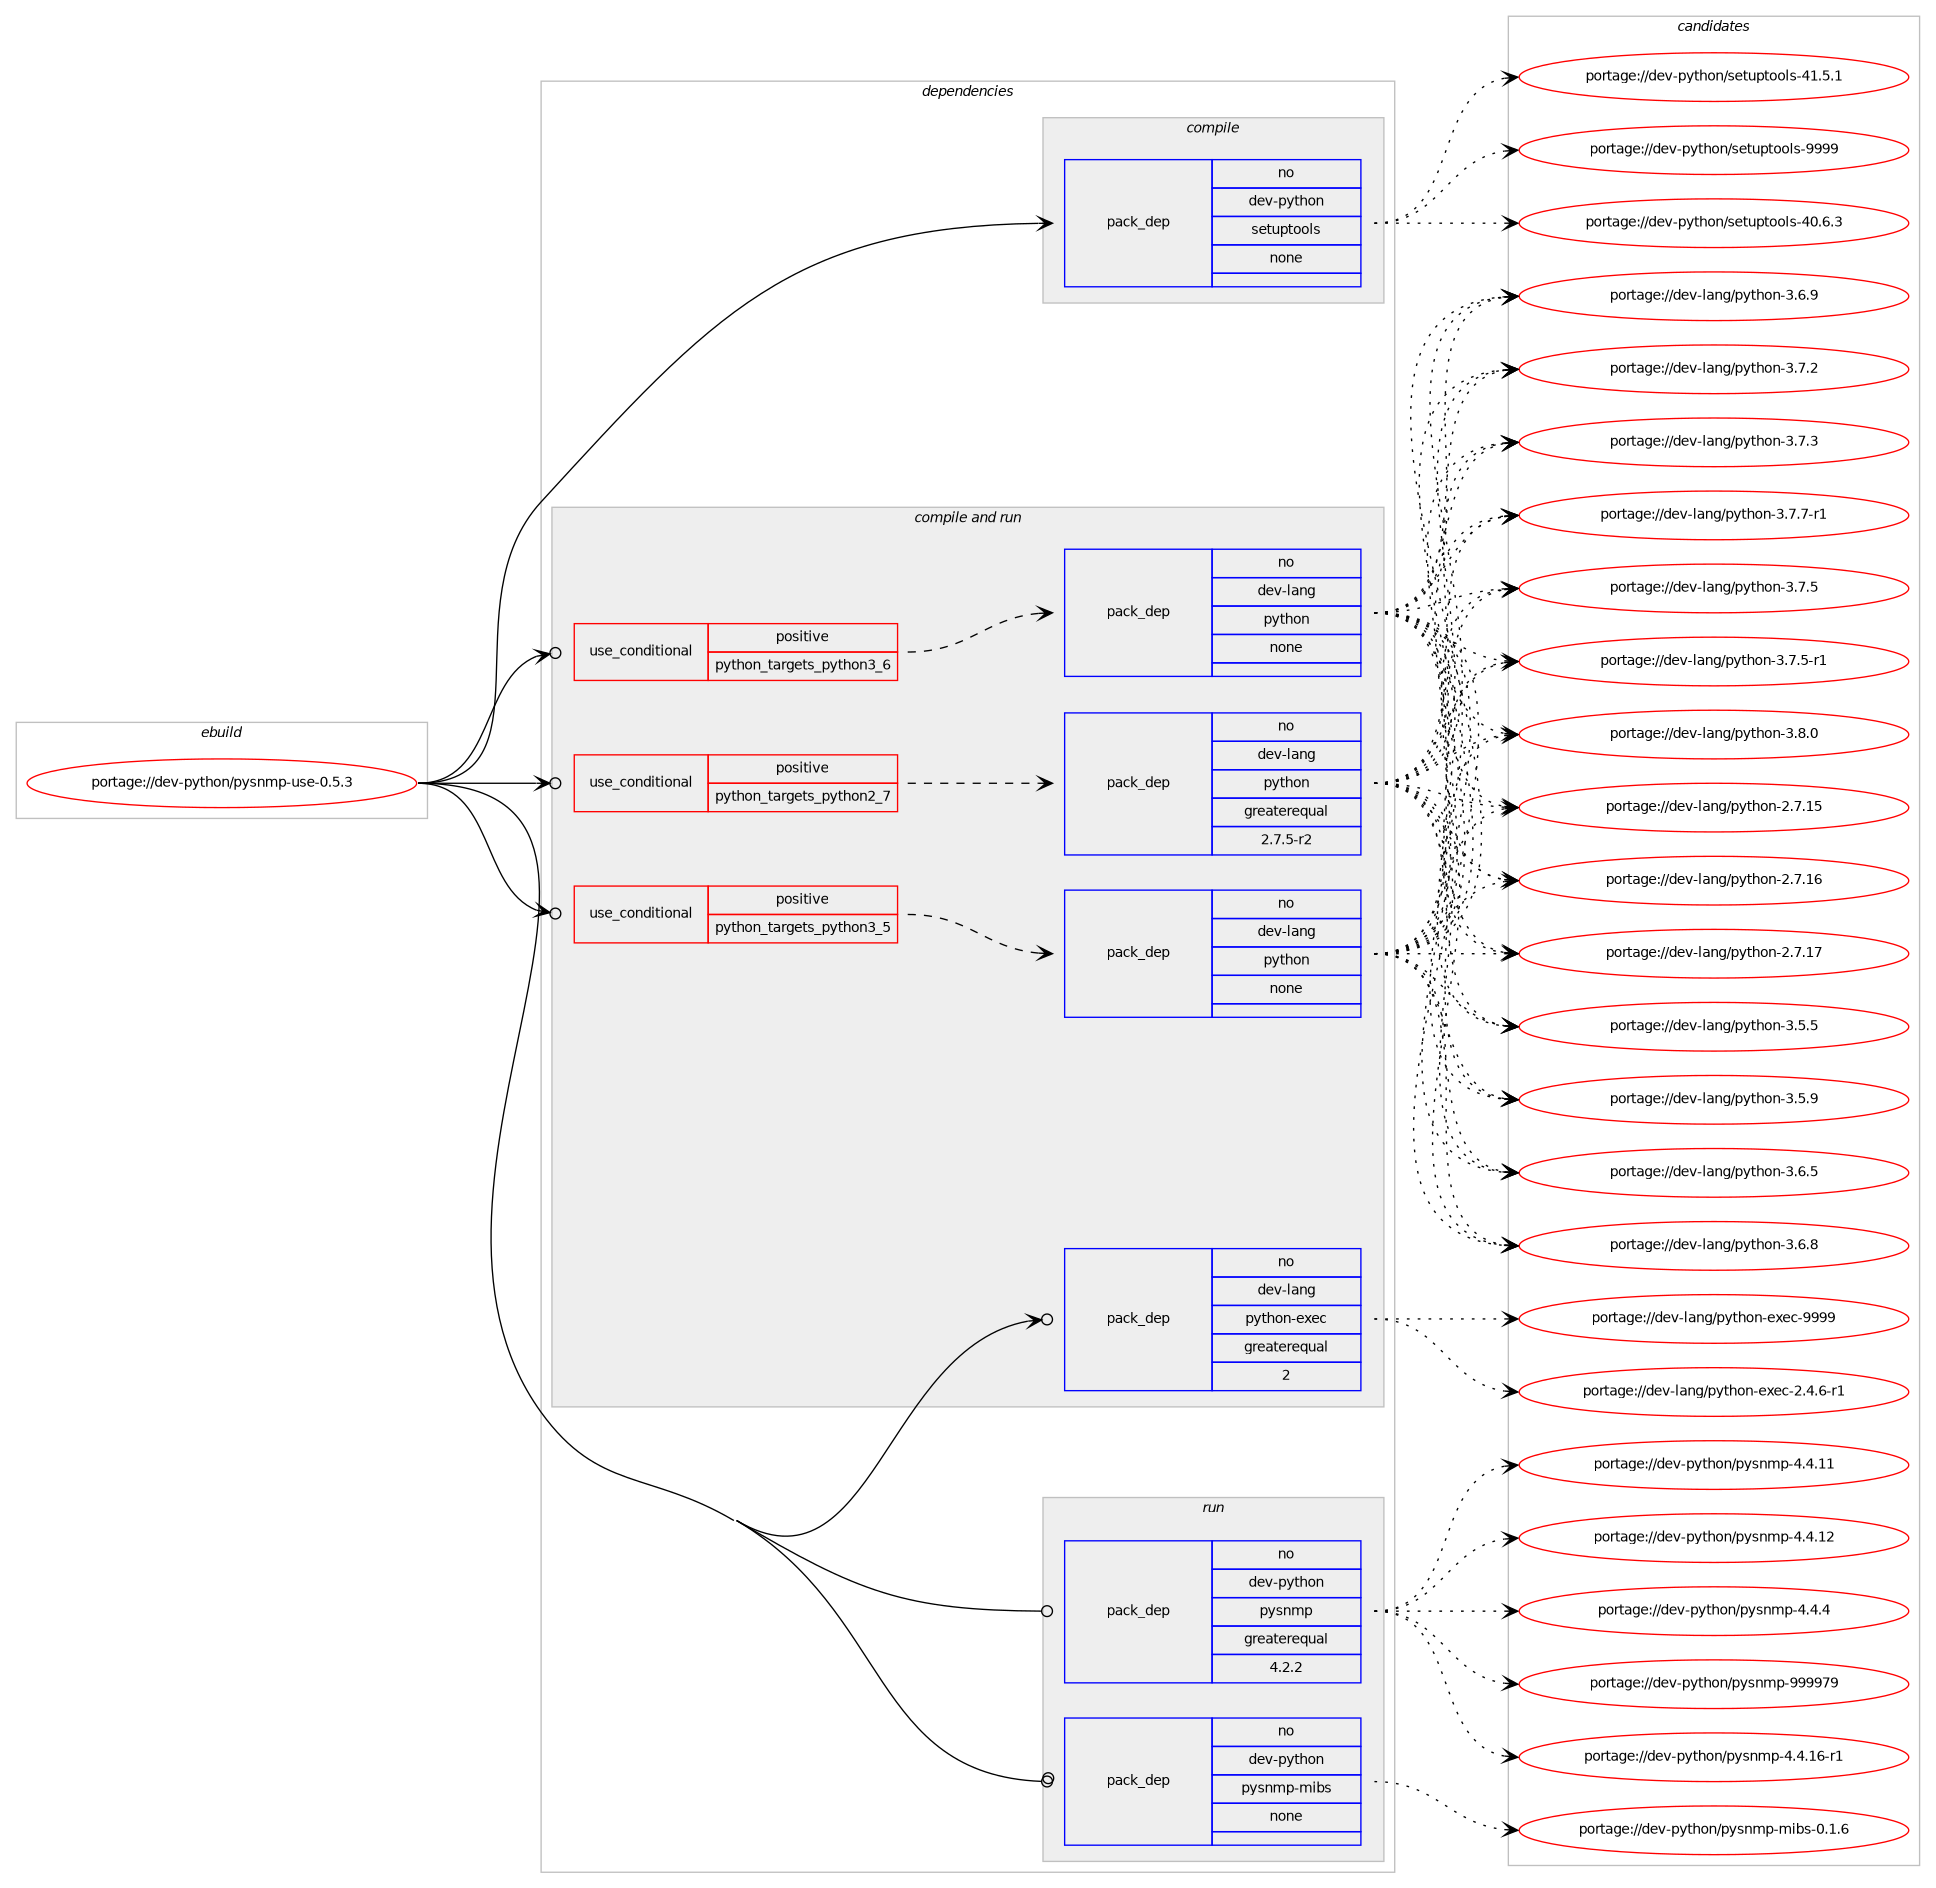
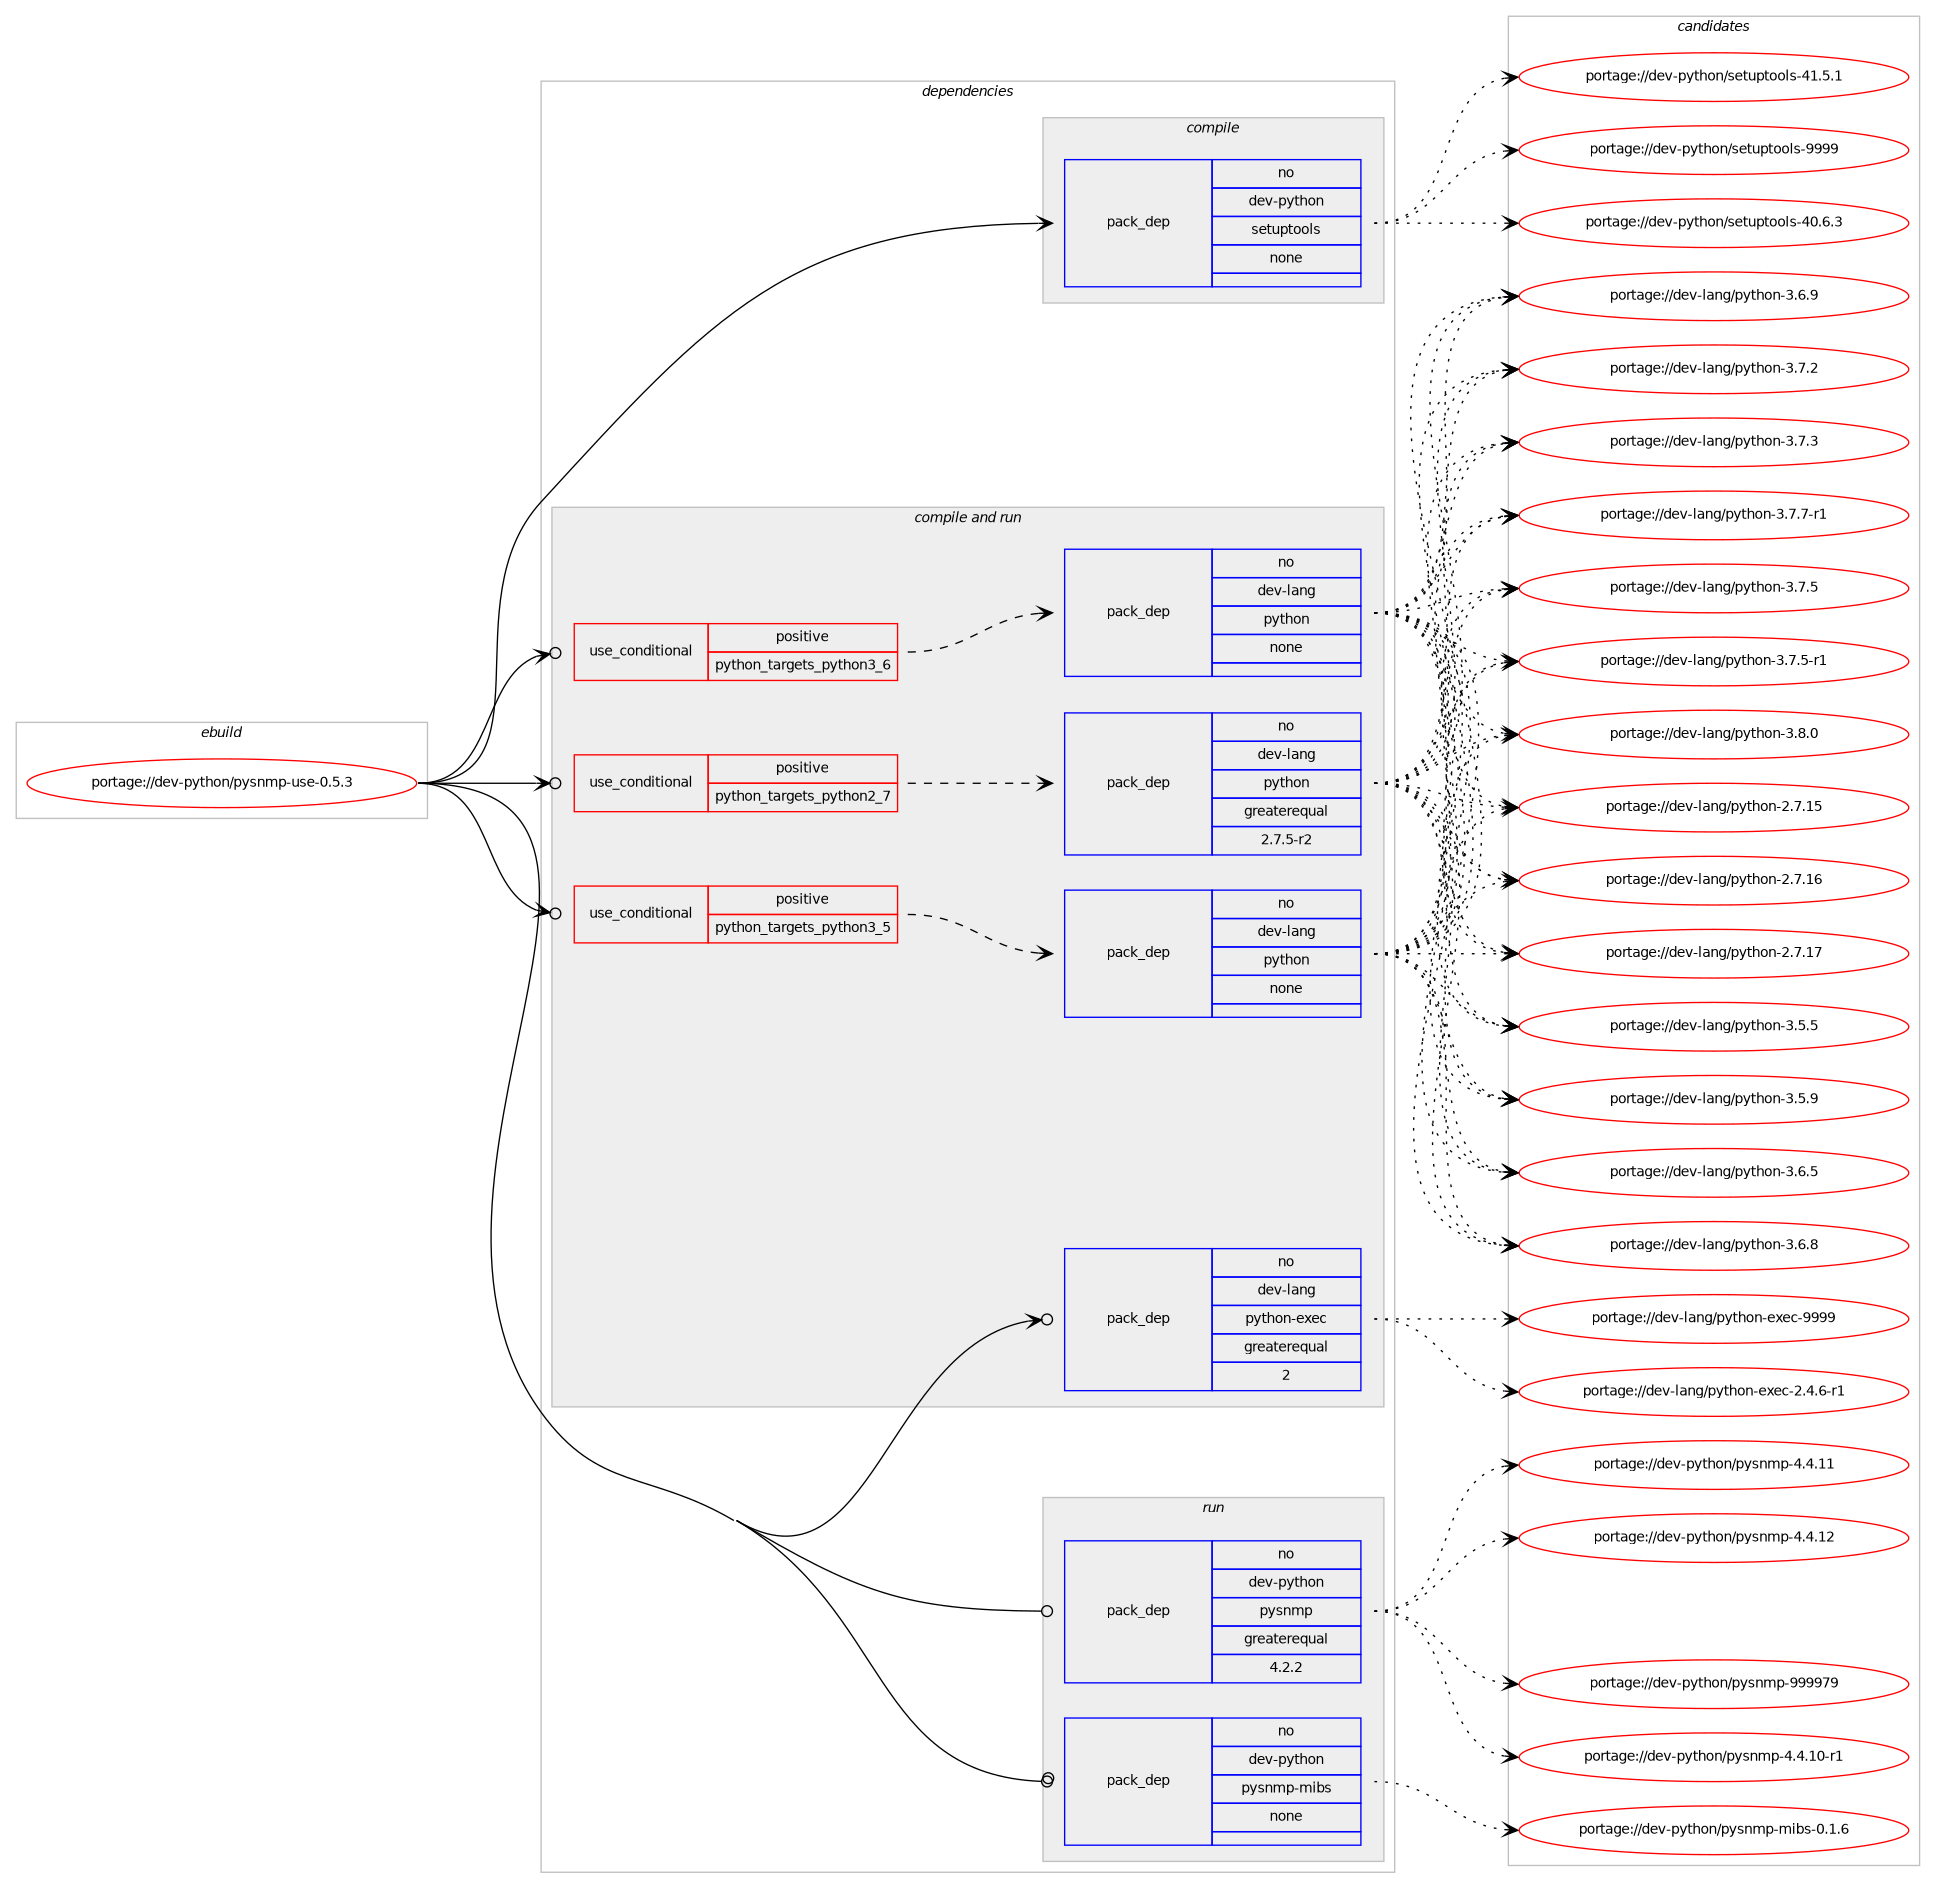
(1714, 1611) -> none
(1714, 1757) -> (1714, 1757)
